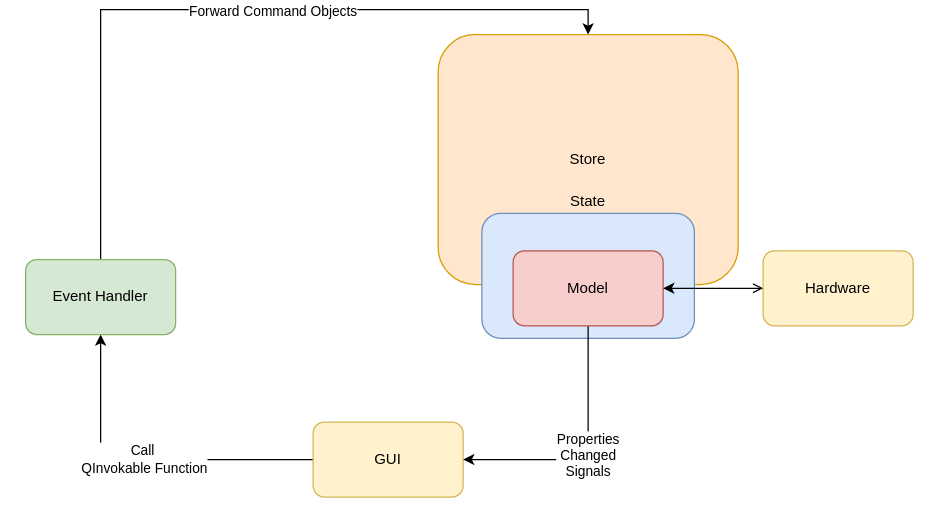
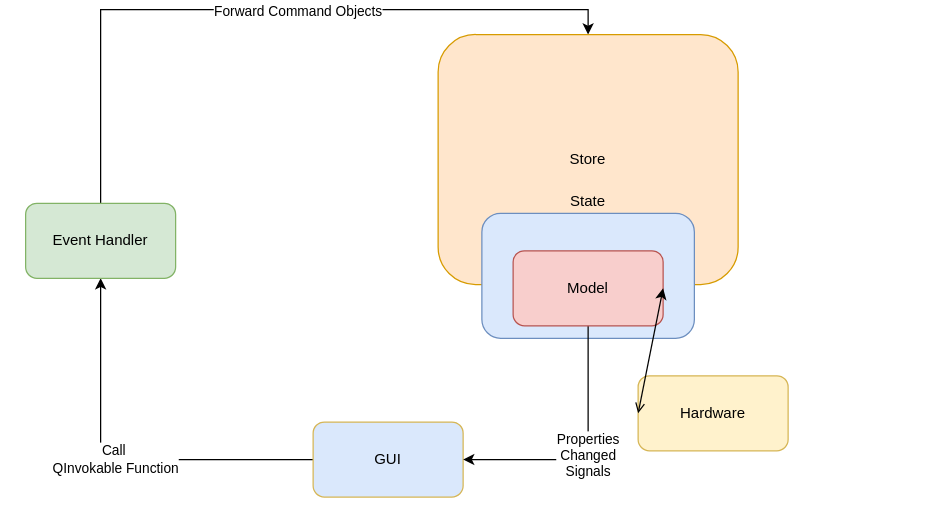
(838, 288) -> (713, 413)
(101, 297) -> (101, 241)
(388, 459) -> (388, 459)
